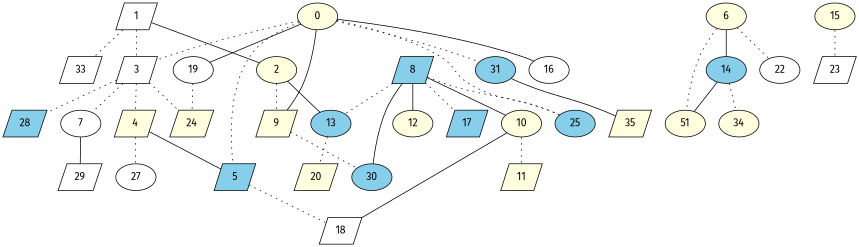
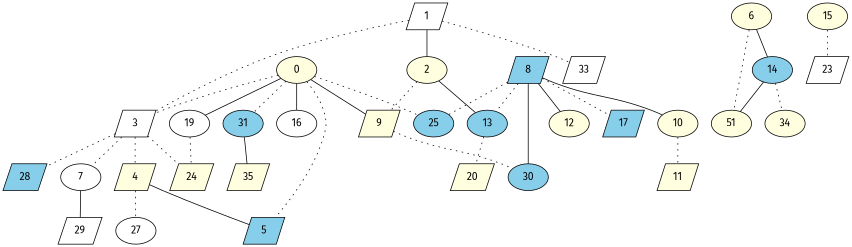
(780, 70) -> none
(341, 231) -> none
